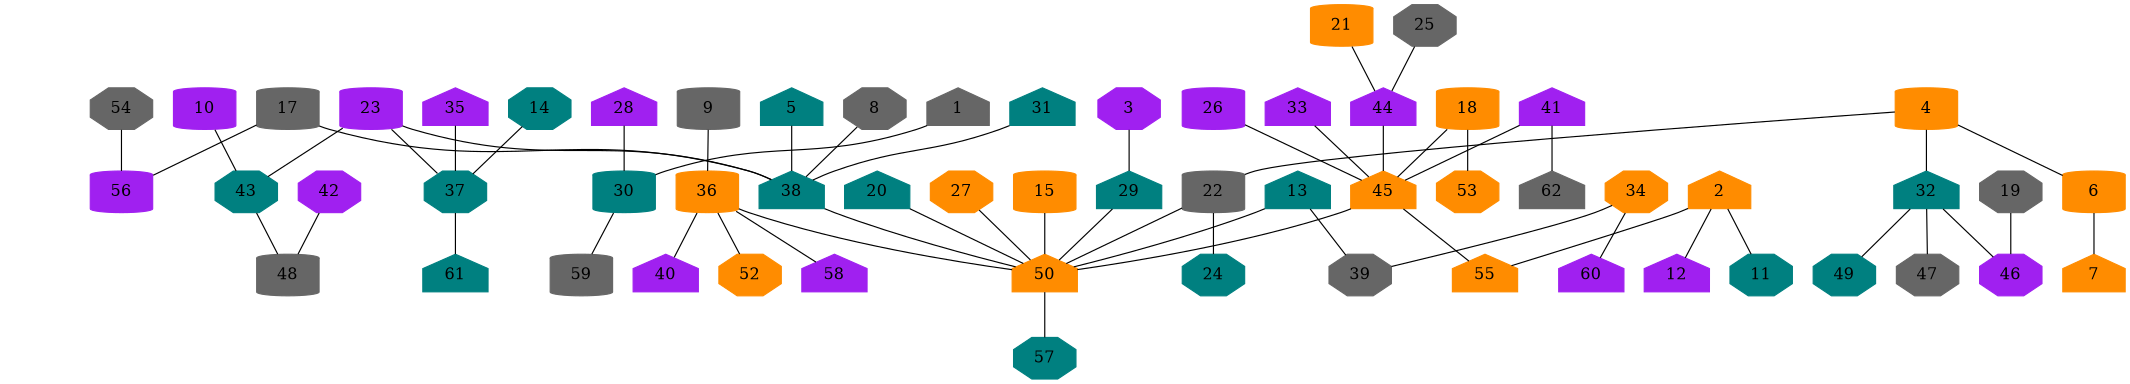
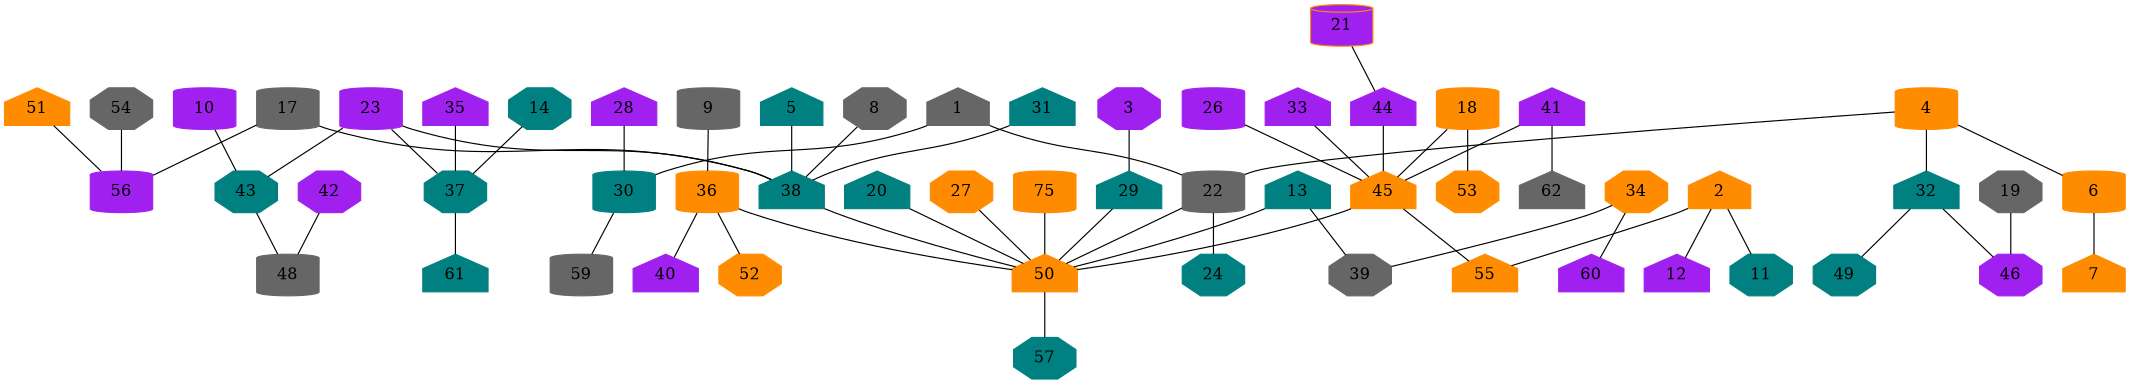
(1342, 25) -> (1342, 25)
(1425, 25) -> none
none -> (37, 109)
none -> (1086, 150)
(1045, 192) -> (1045, 192)
(834, 275) -> none
(1928, 275) -> none
